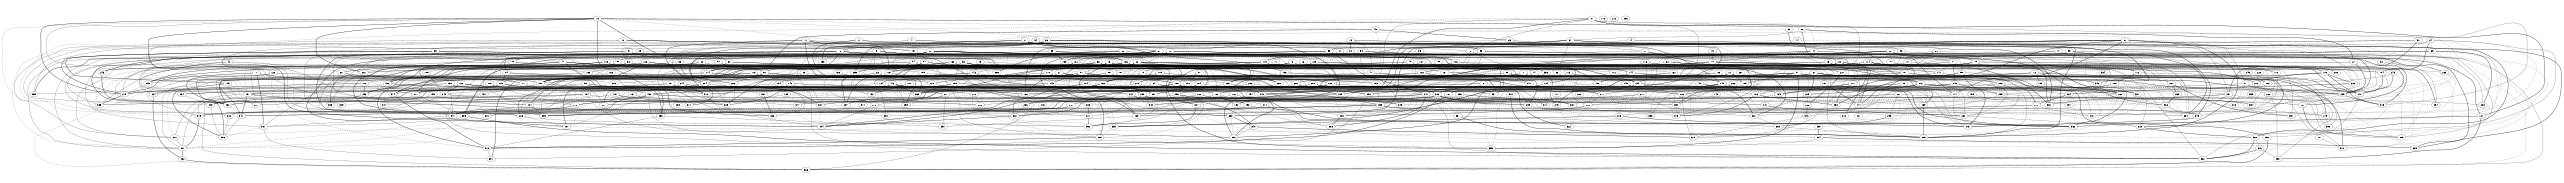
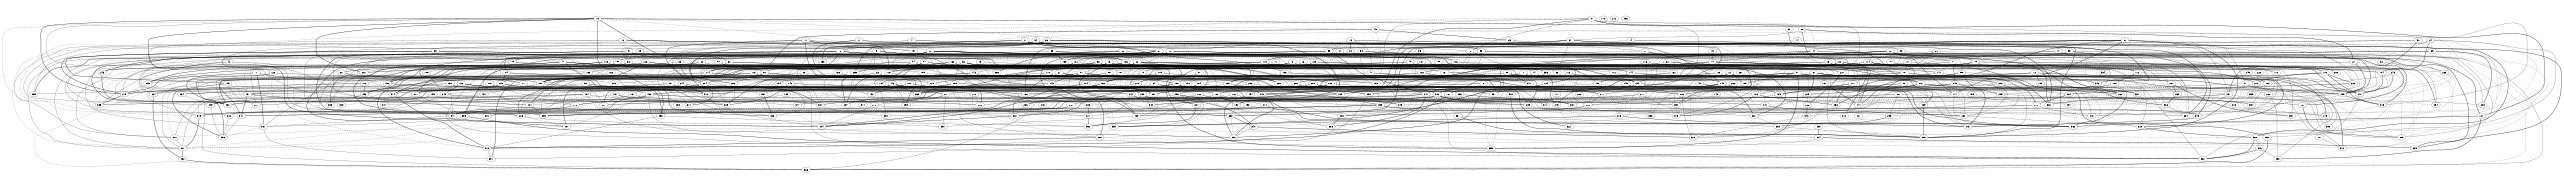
(953, 87) -> (953, 87)
